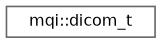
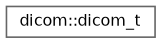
(81, 22) -> (81, 22)
